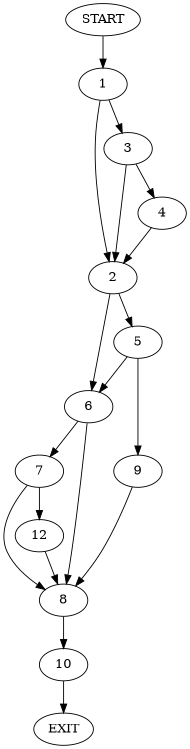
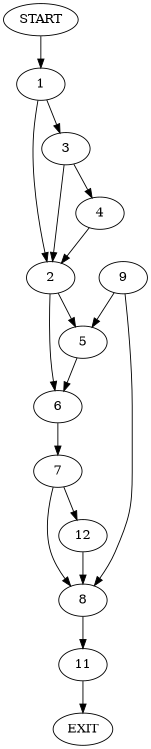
(138, 402) -> (106, 306)
(79, 499) -> none
(64, 665) -> (83, 665)
